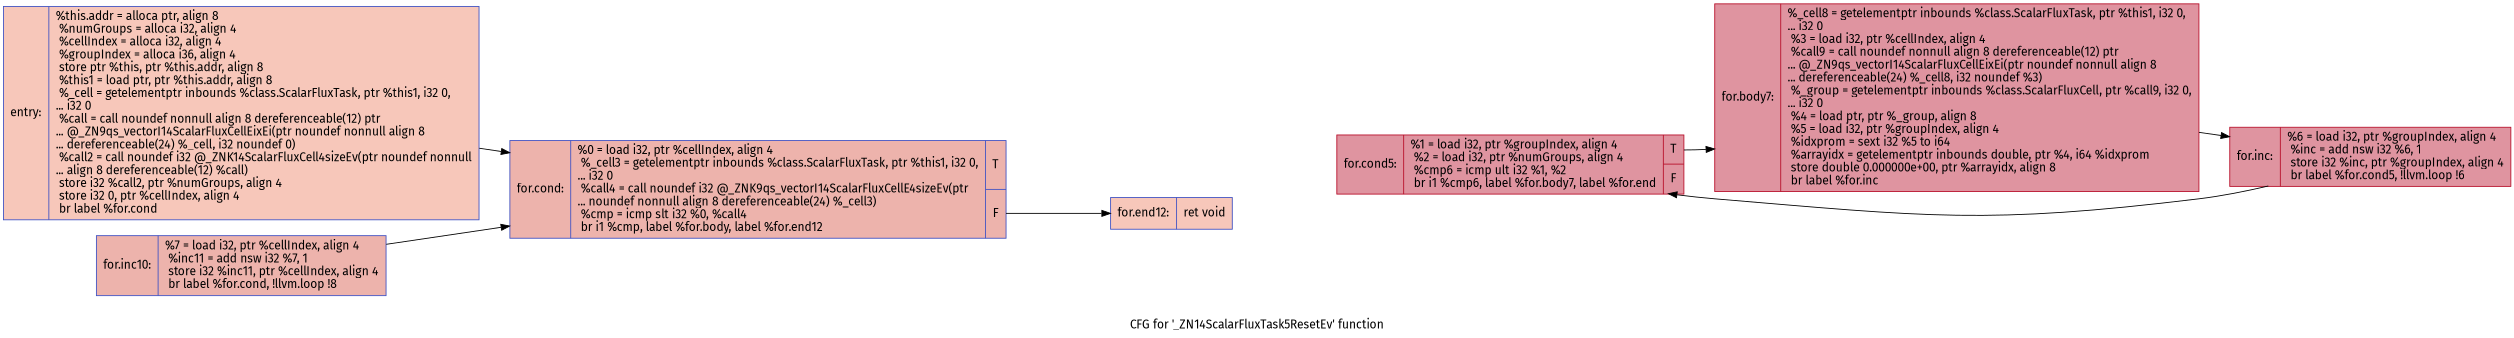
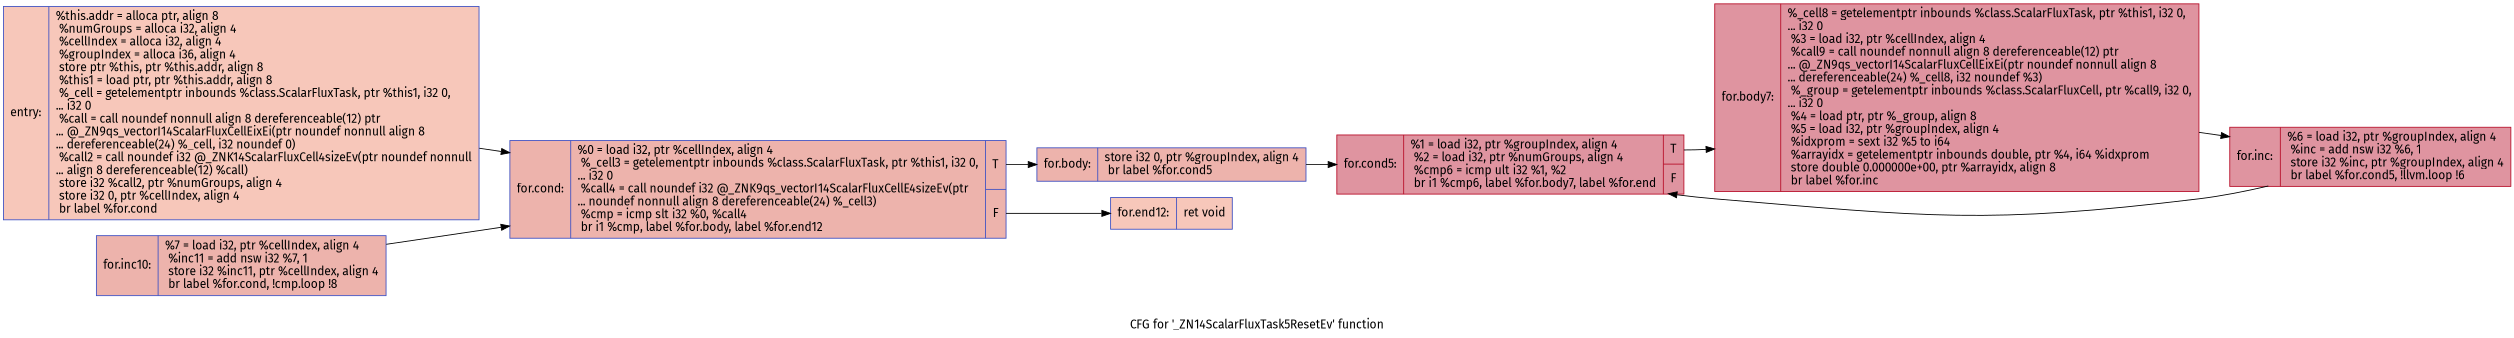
none -> (1171, 165)
(251, 285) -> (252, 285)
